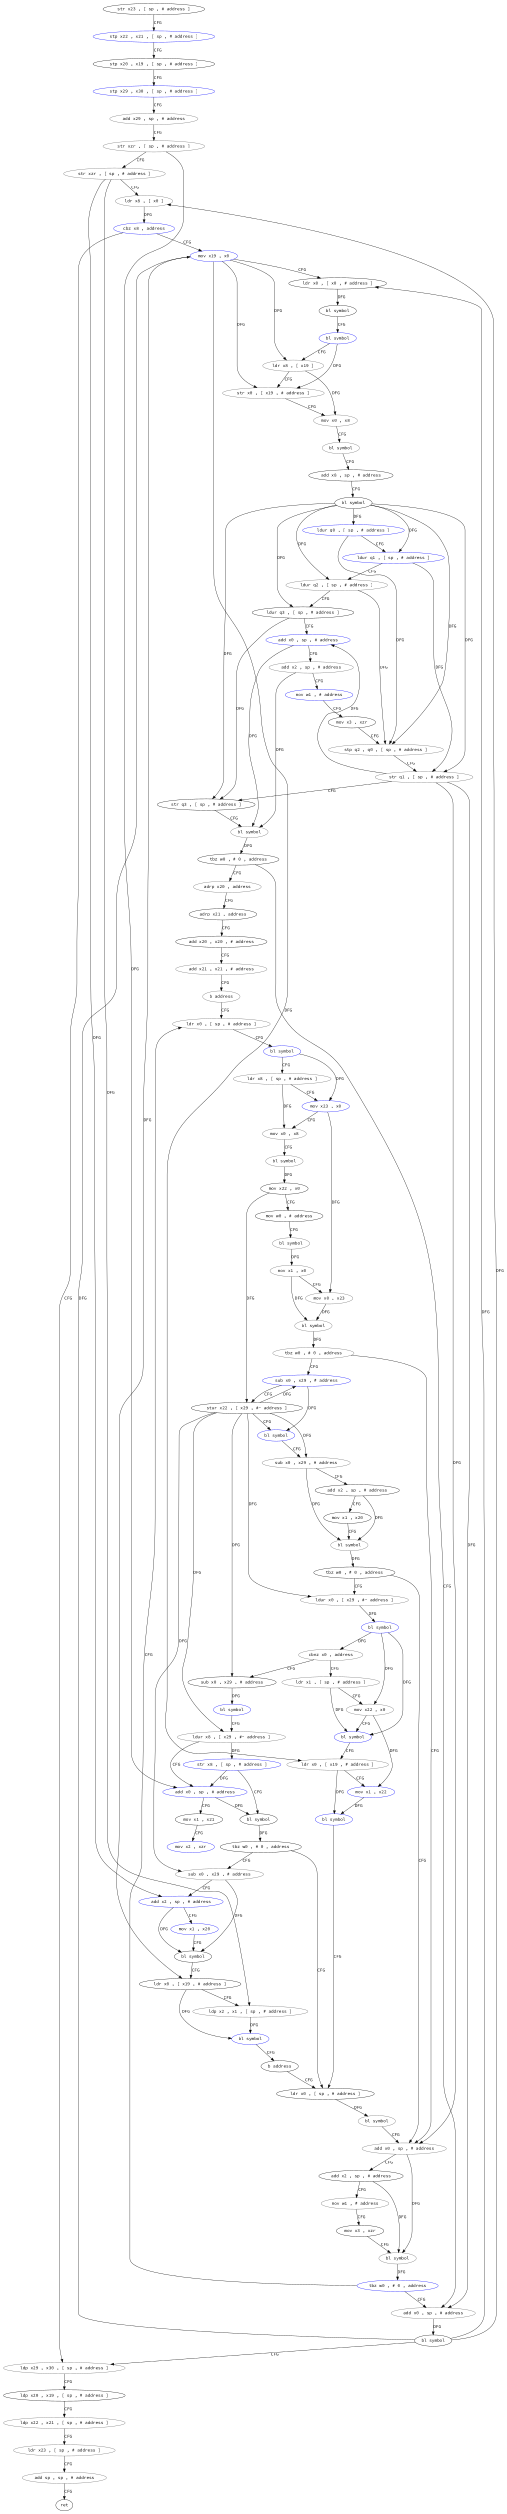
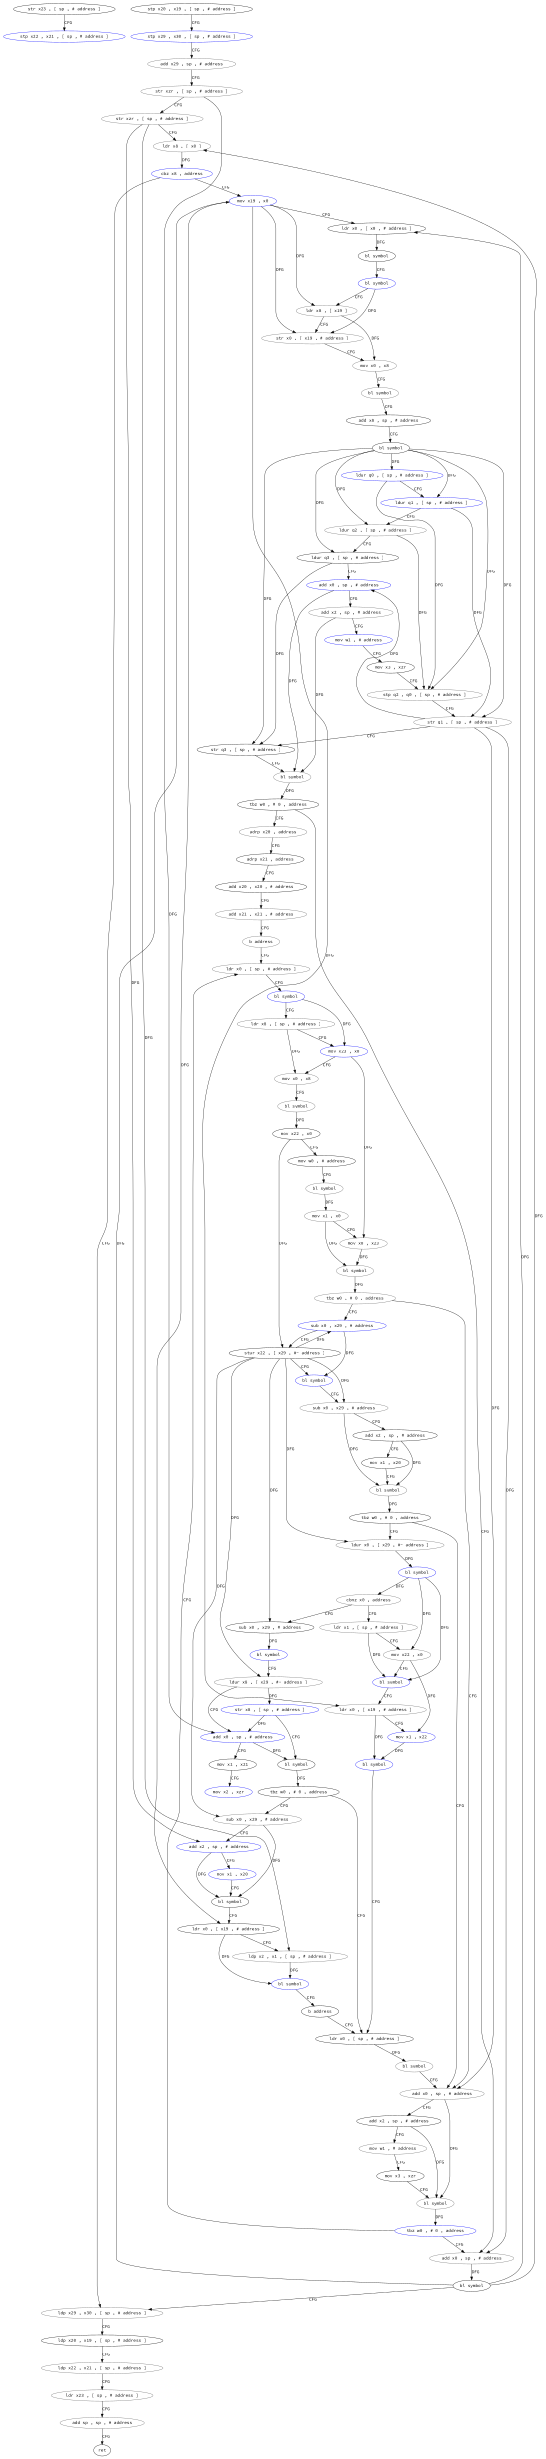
(154, 49) -> none
